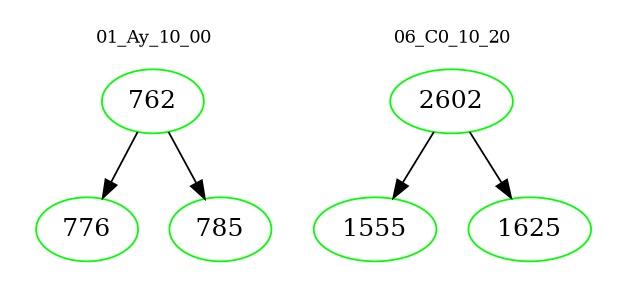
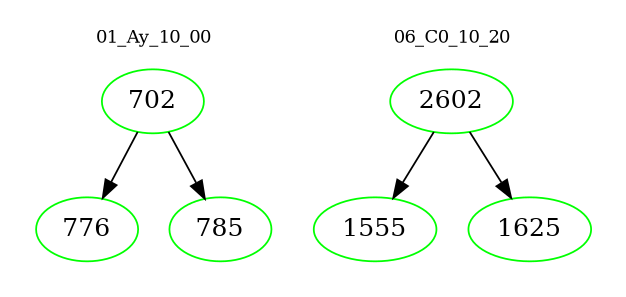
(153, 101) -> (153, 101)
